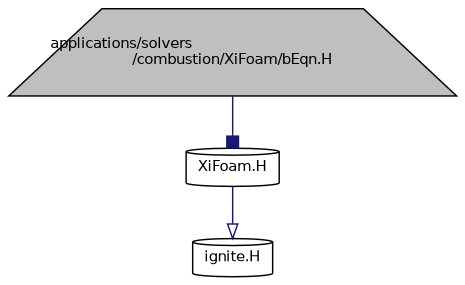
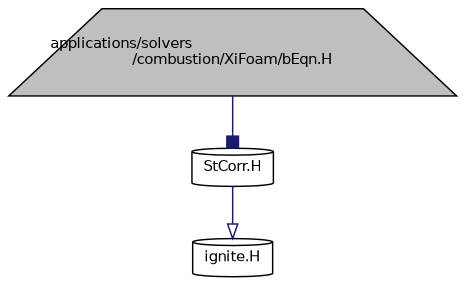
(233, 167) -> (233, 167)
